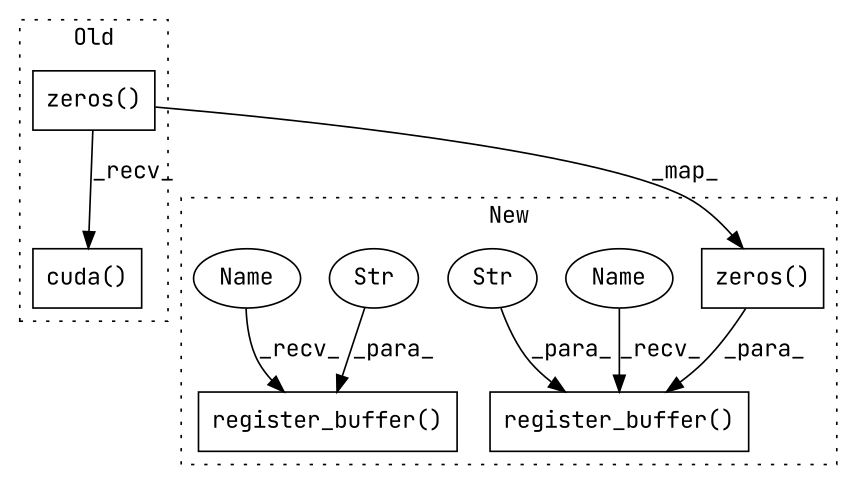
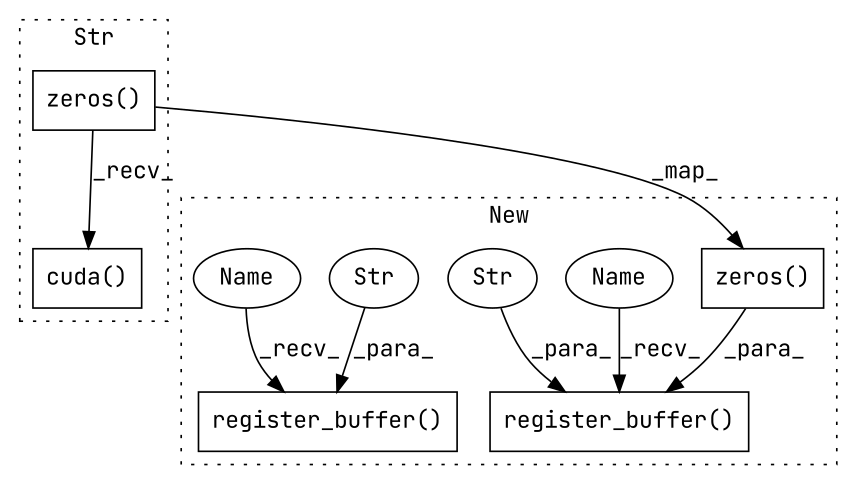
(94, 39) -> (94, 39)
